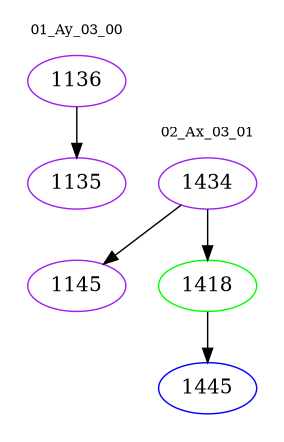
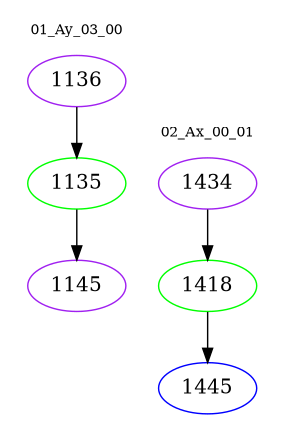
(208, 133) -> (208, 133)
(77, 183) -> (77, 183)
(157, 224) -> (77, 228)
